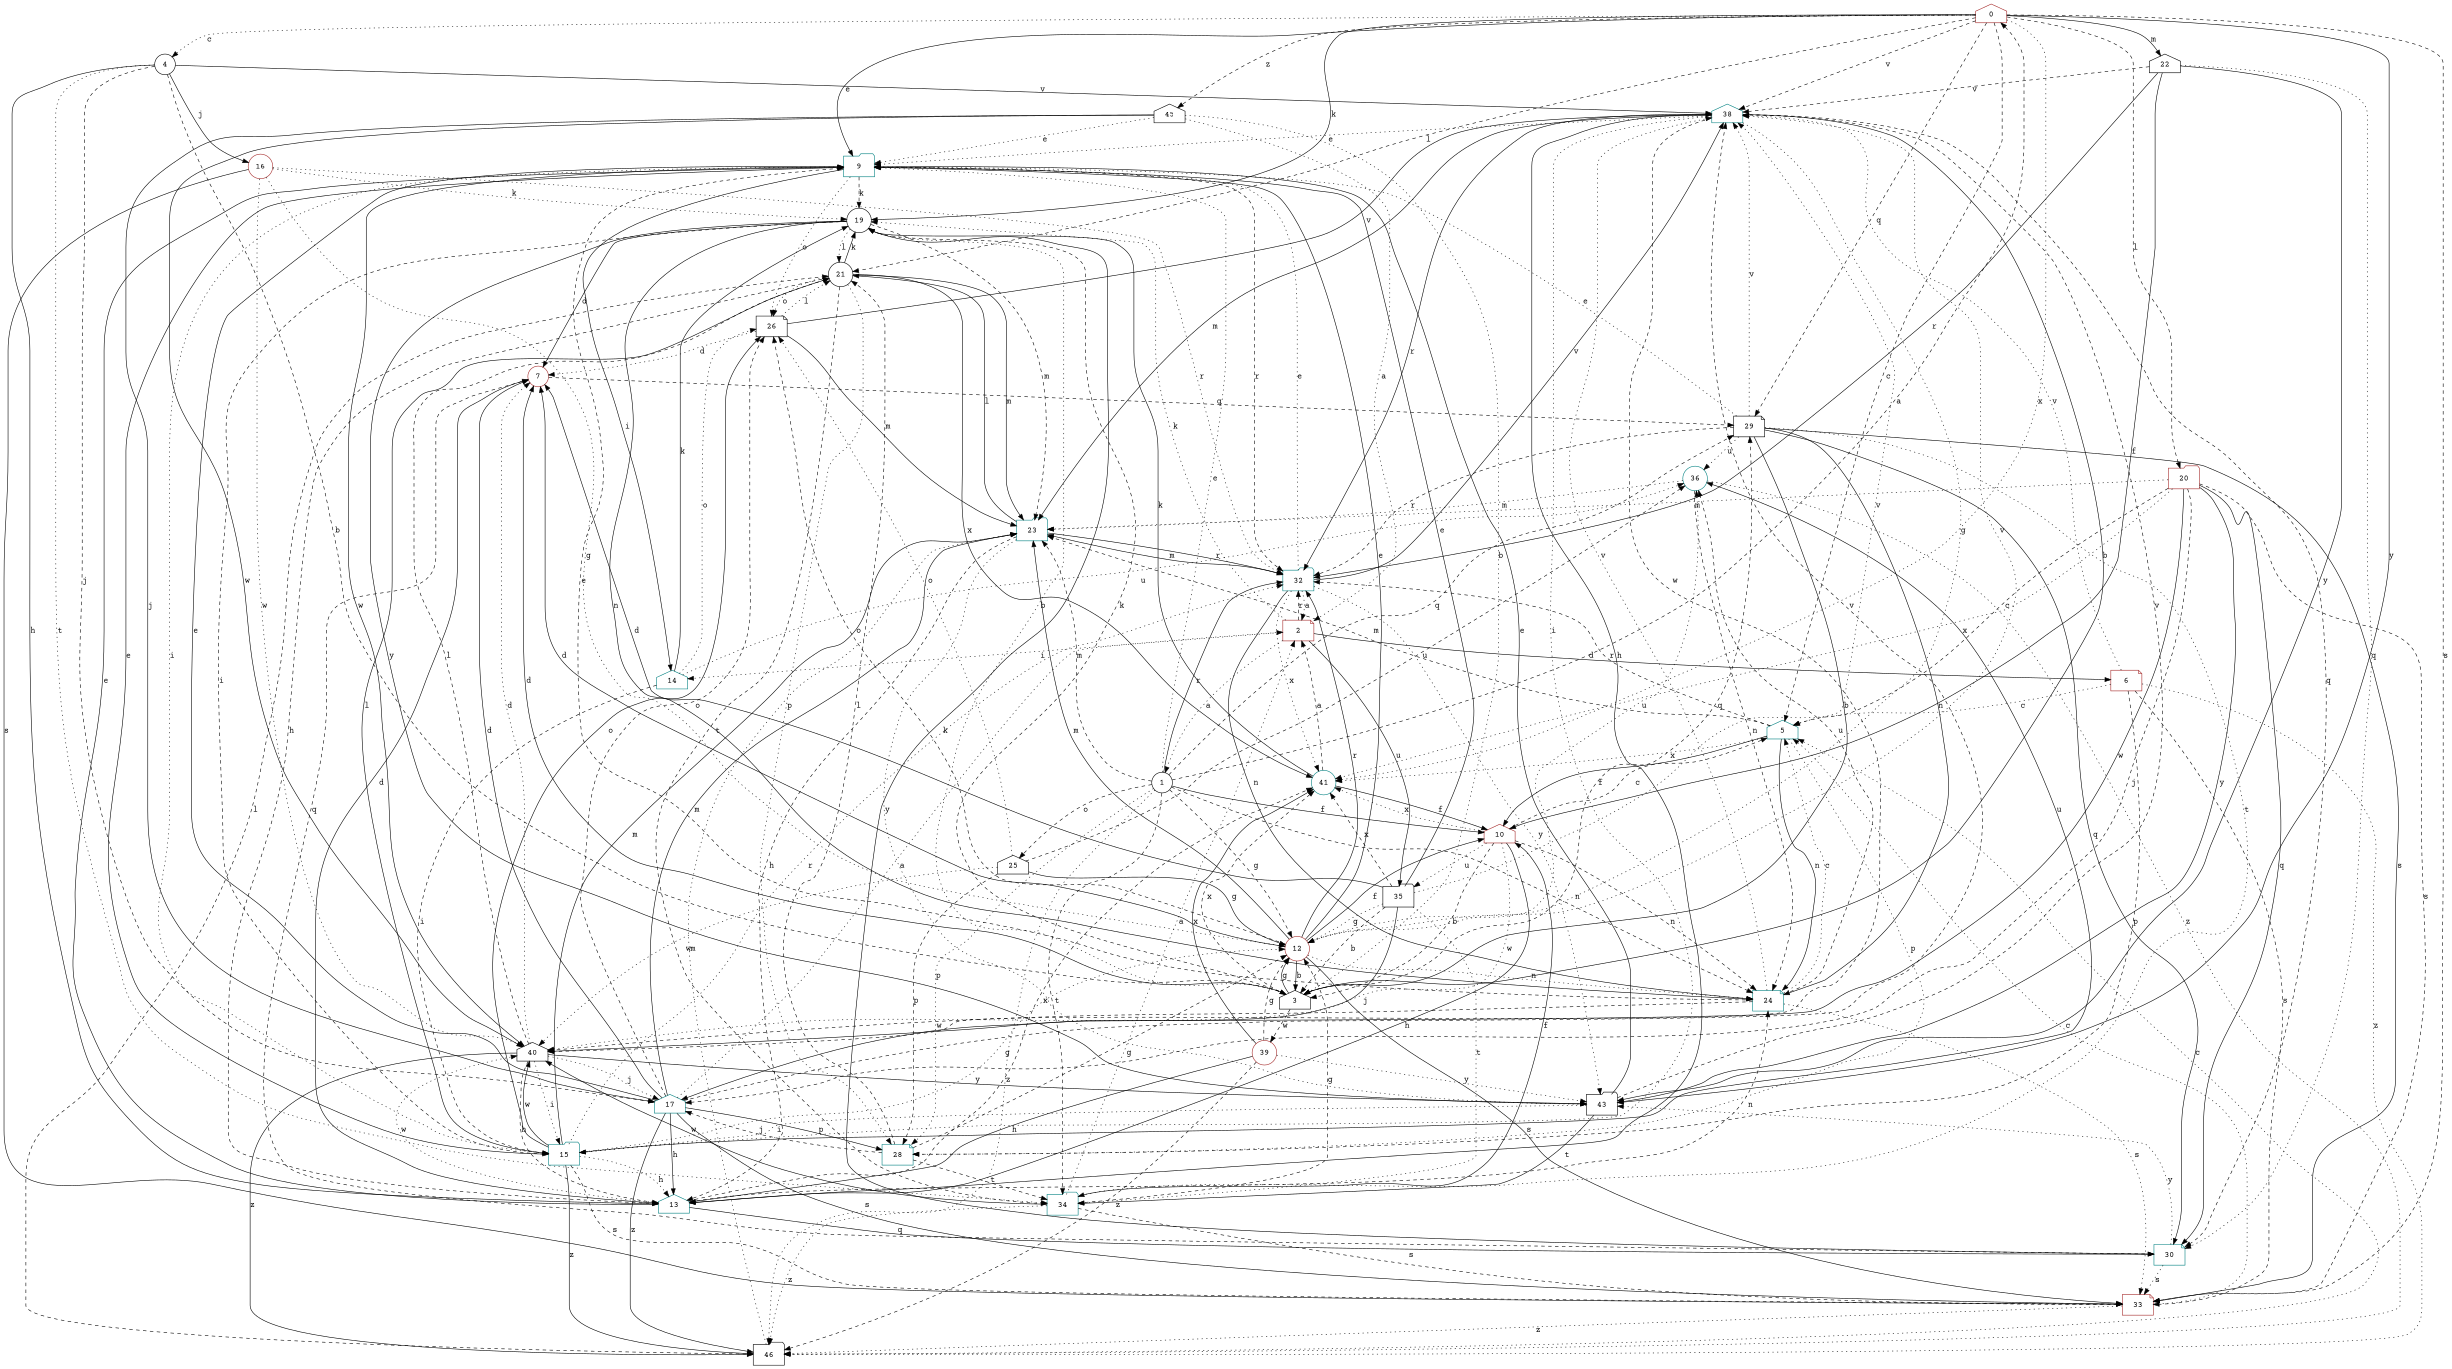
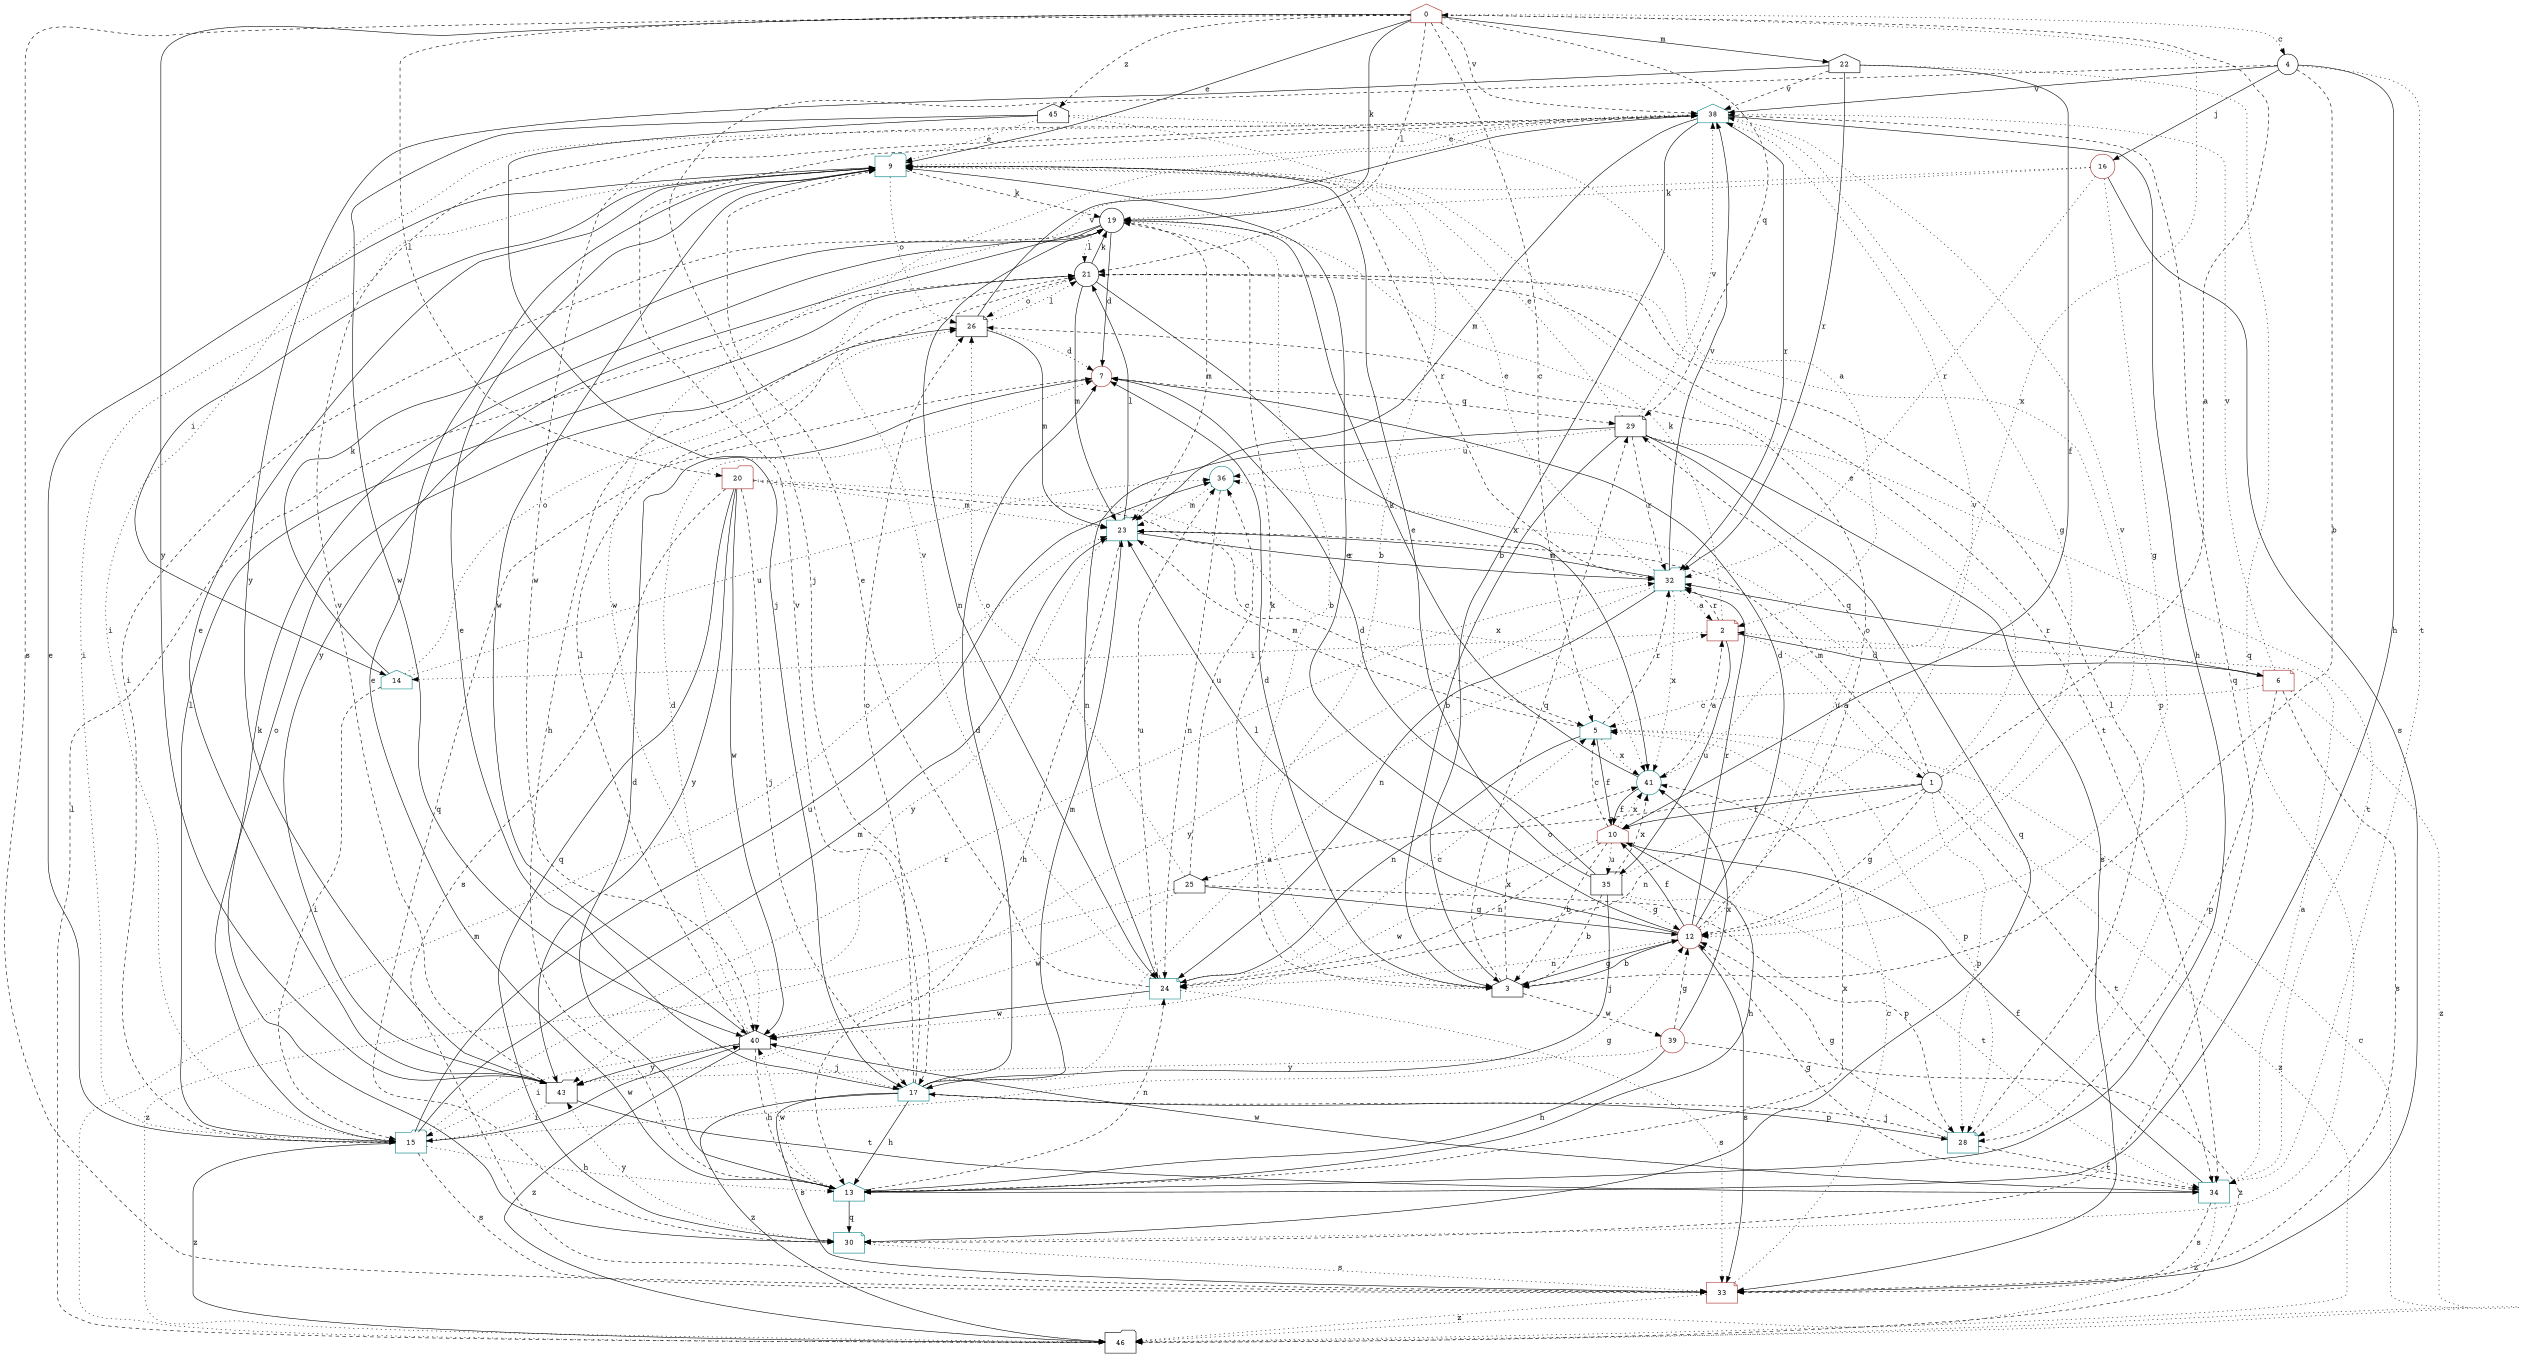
(1200, 660) -> (1977, 632)
(1076, 731) -> (1256, 731)
(1213, 1014) -> (963, 1014)
(2171, 1331) -> (145, 1161)
